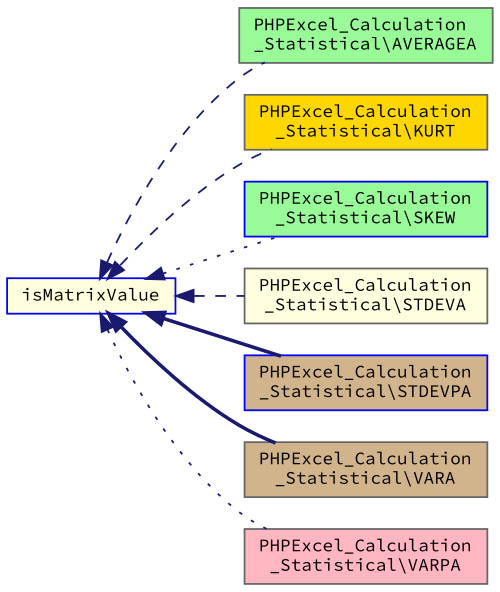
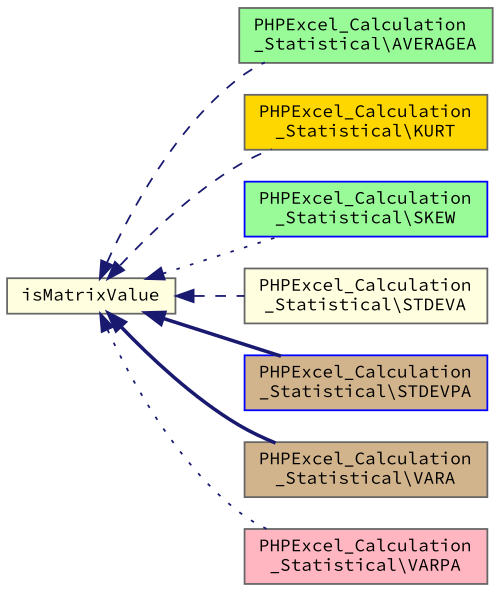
(91, 296) -> (91, 296)
